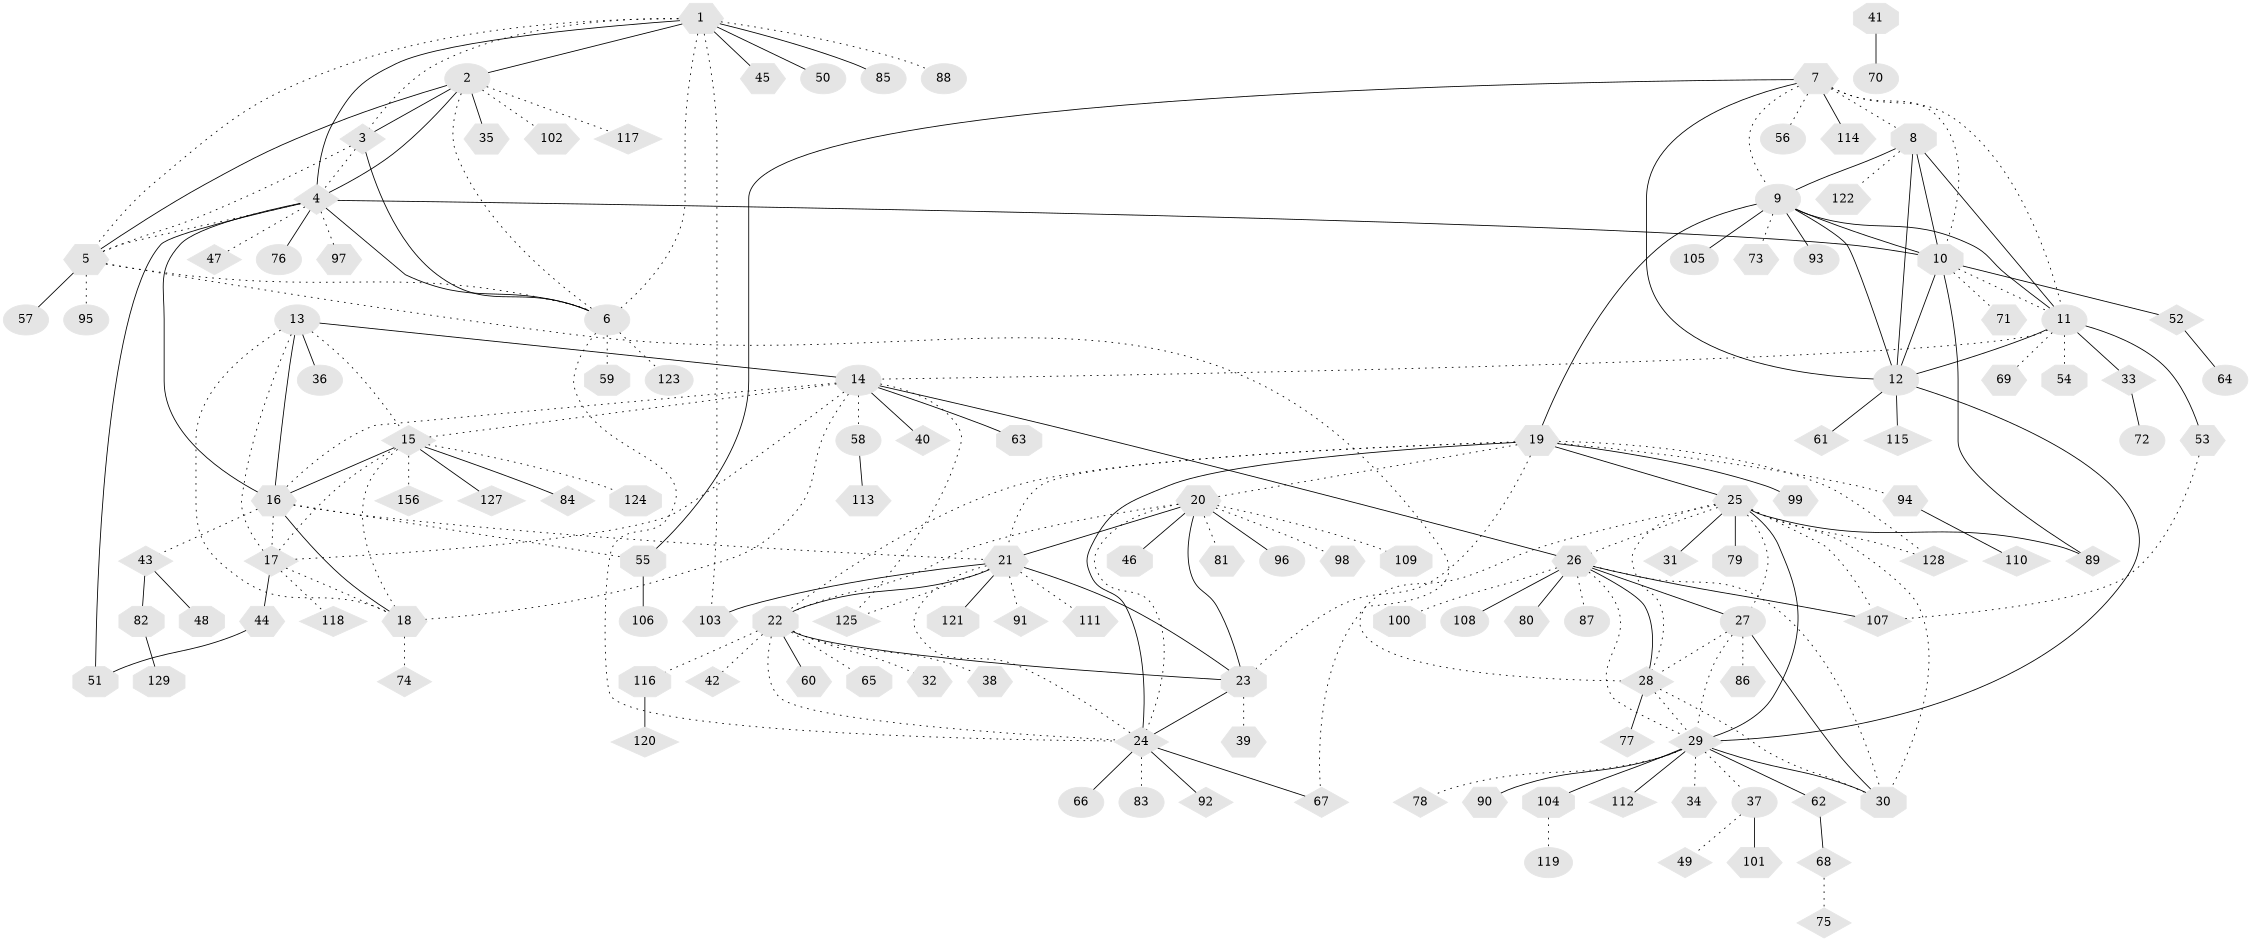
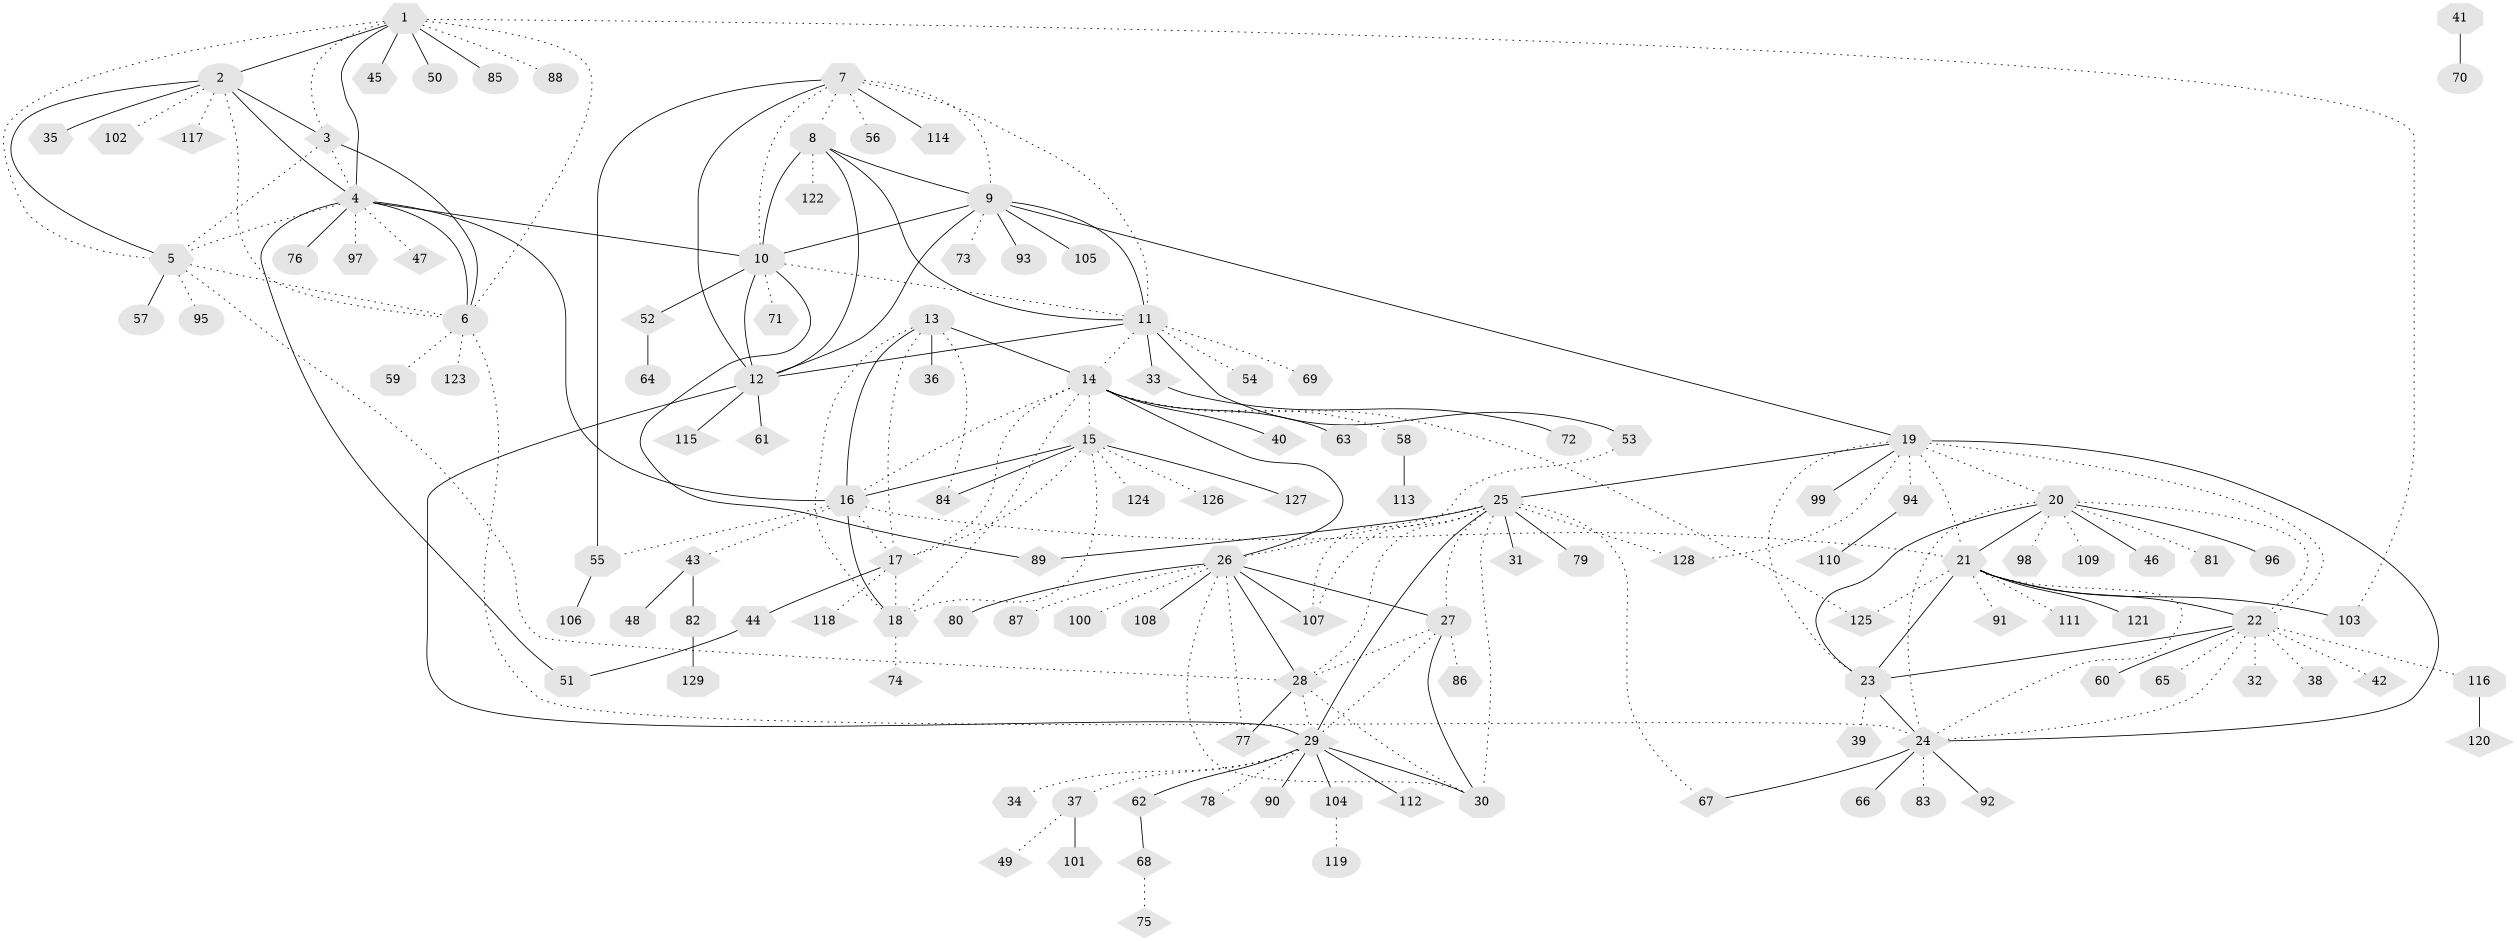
(361, 377) -> (966, 409)
(409, 501) -> (1213, 501)
(1607, 668) -> (1234, 652)
